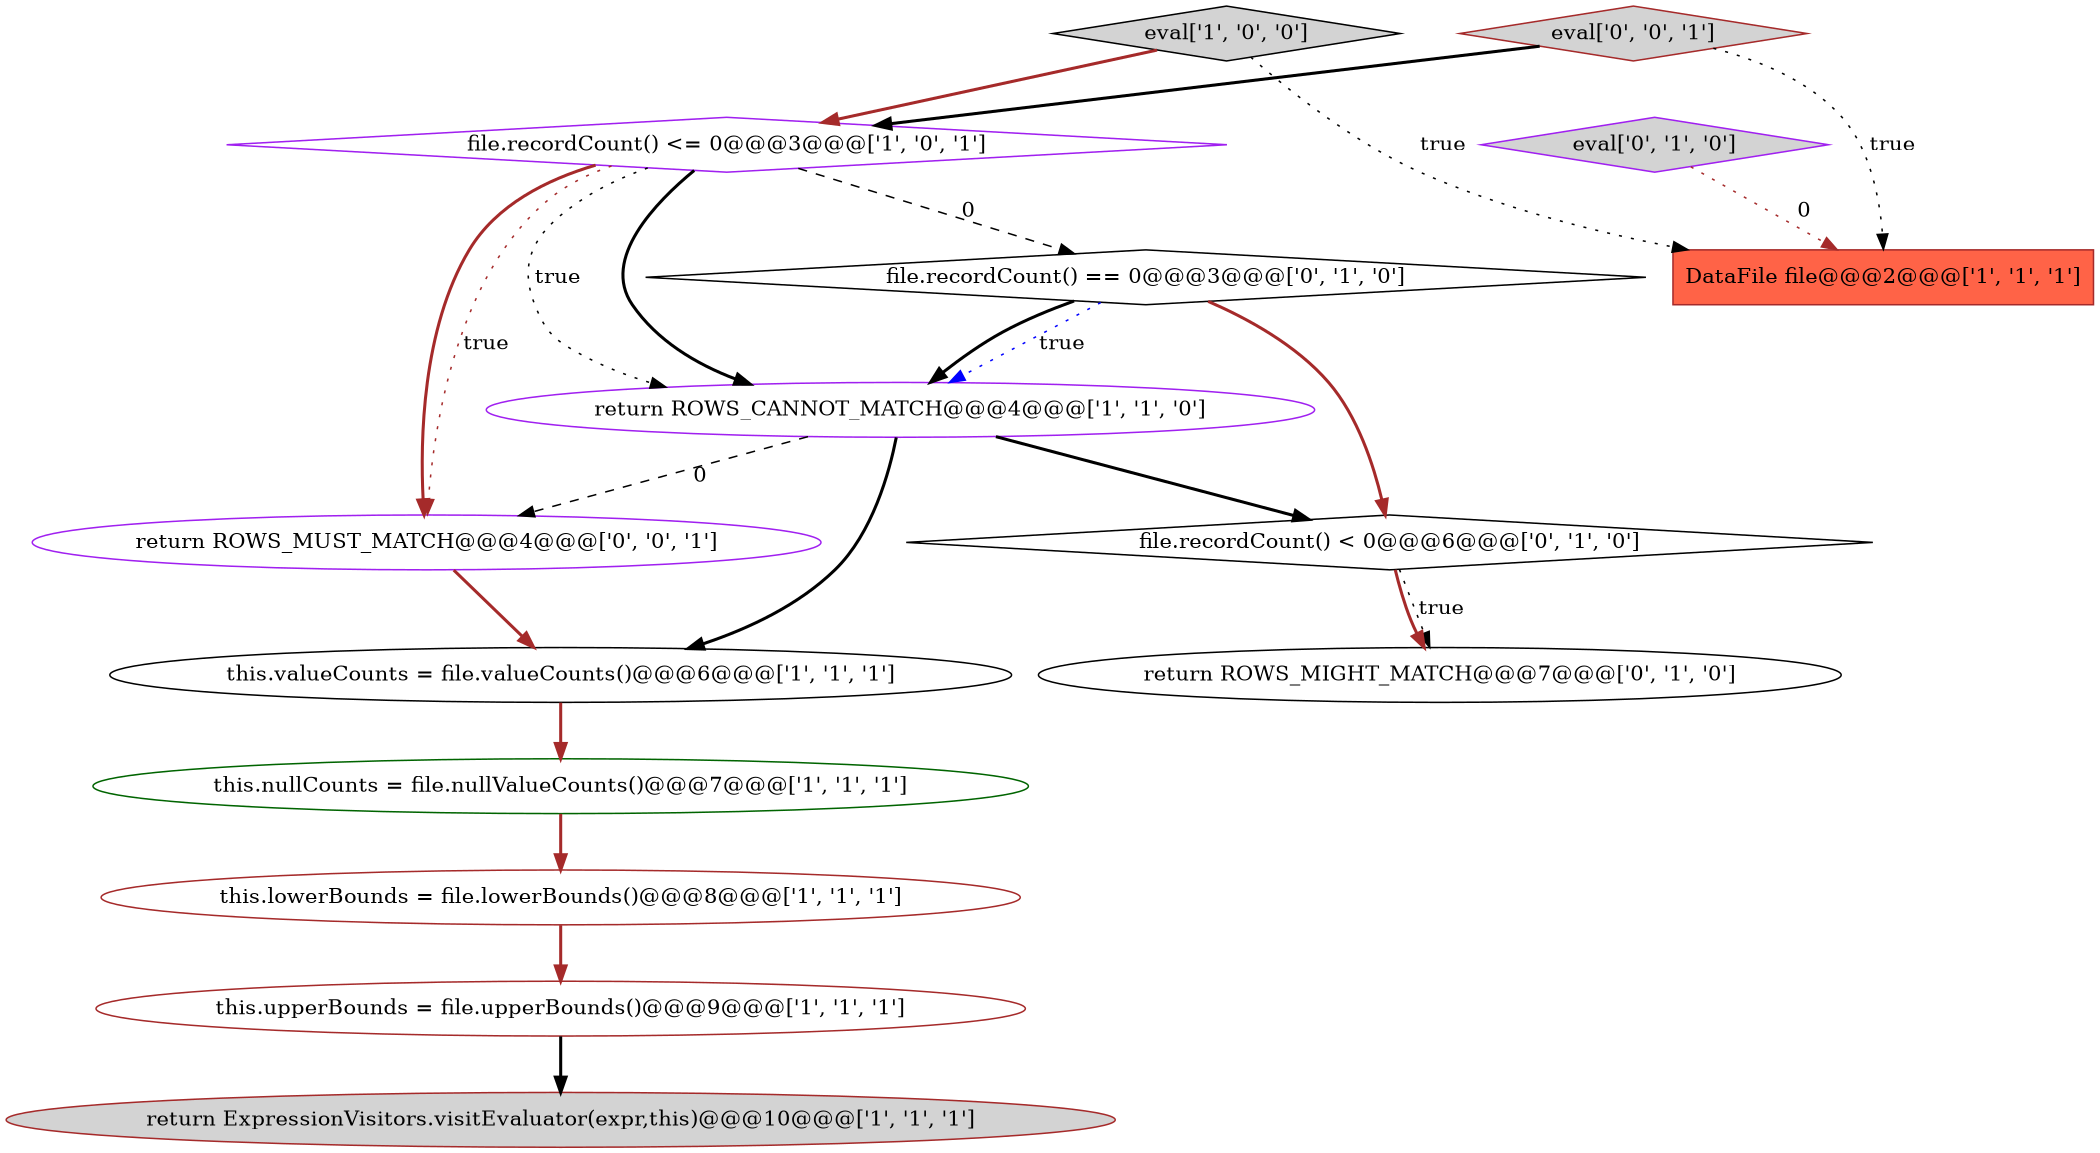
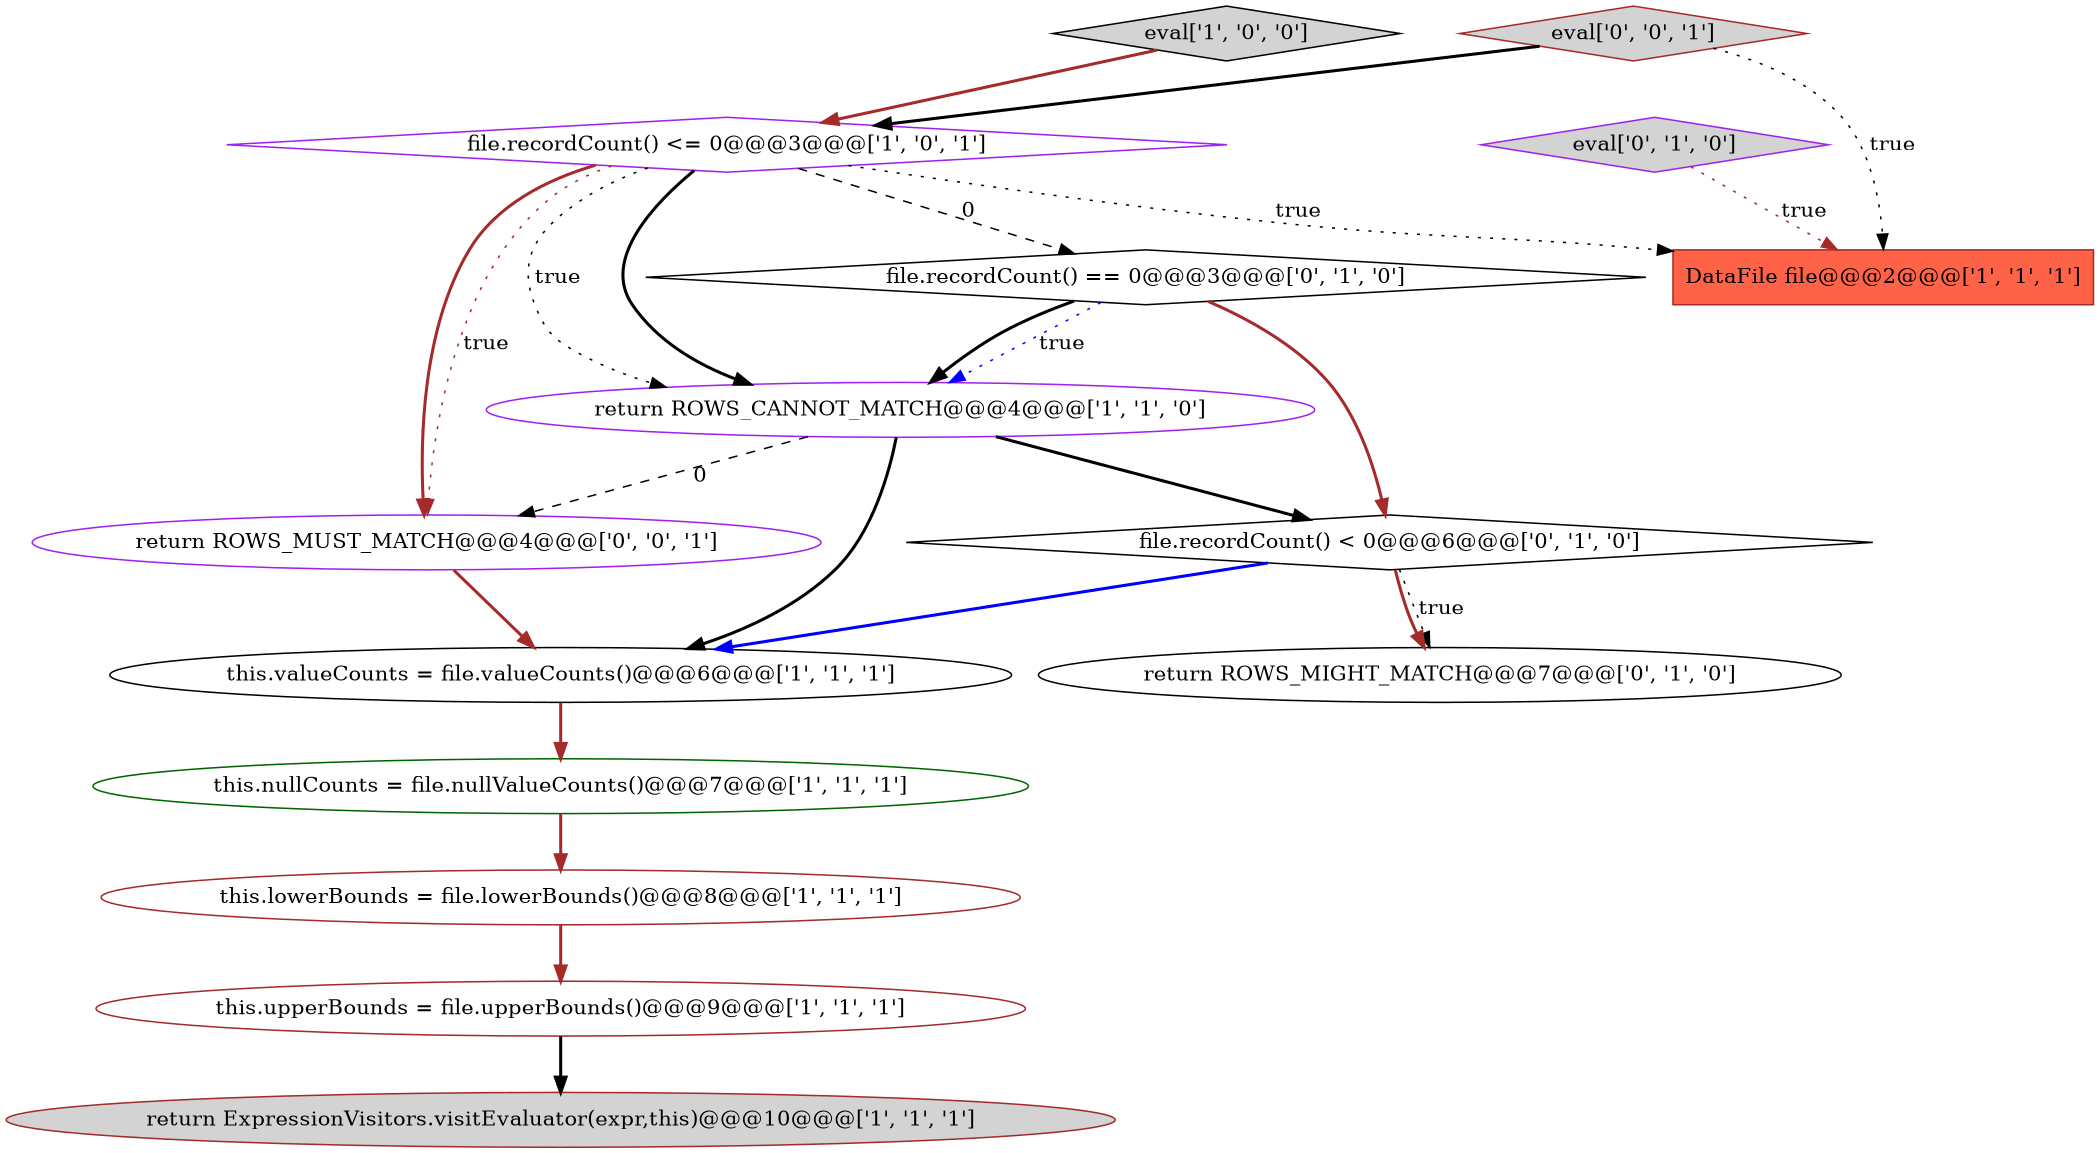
(1447, 184) -> (1252, 220)
(1805, 211) -> (1805, 211)
none -> (1000, 605)
